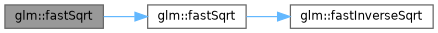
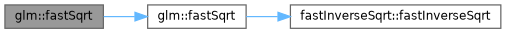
(362, 17) -> (396, 17)
